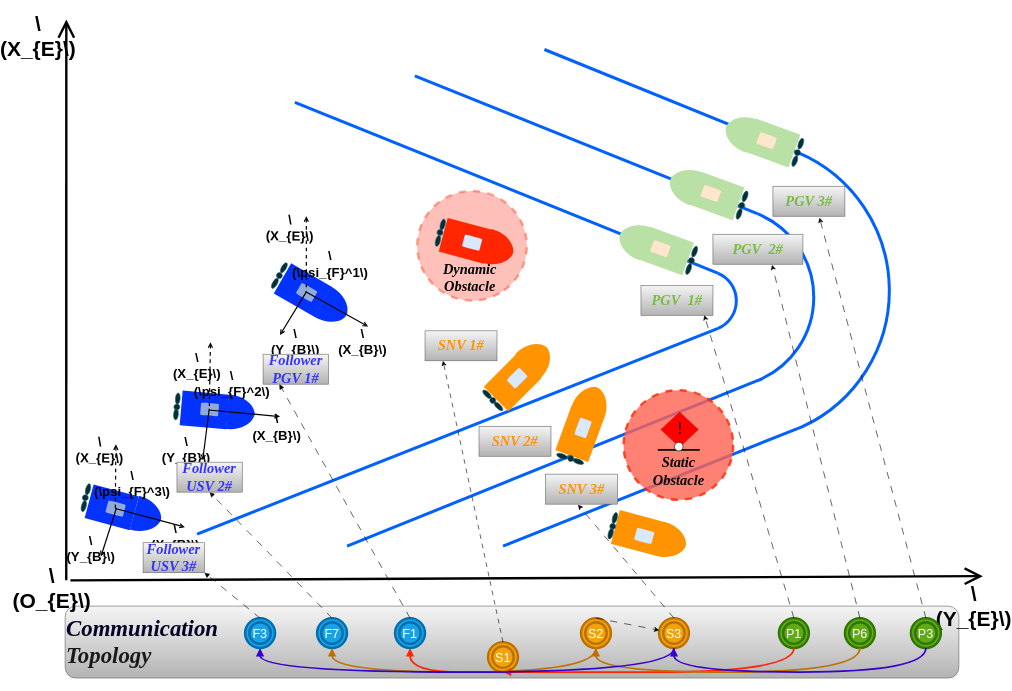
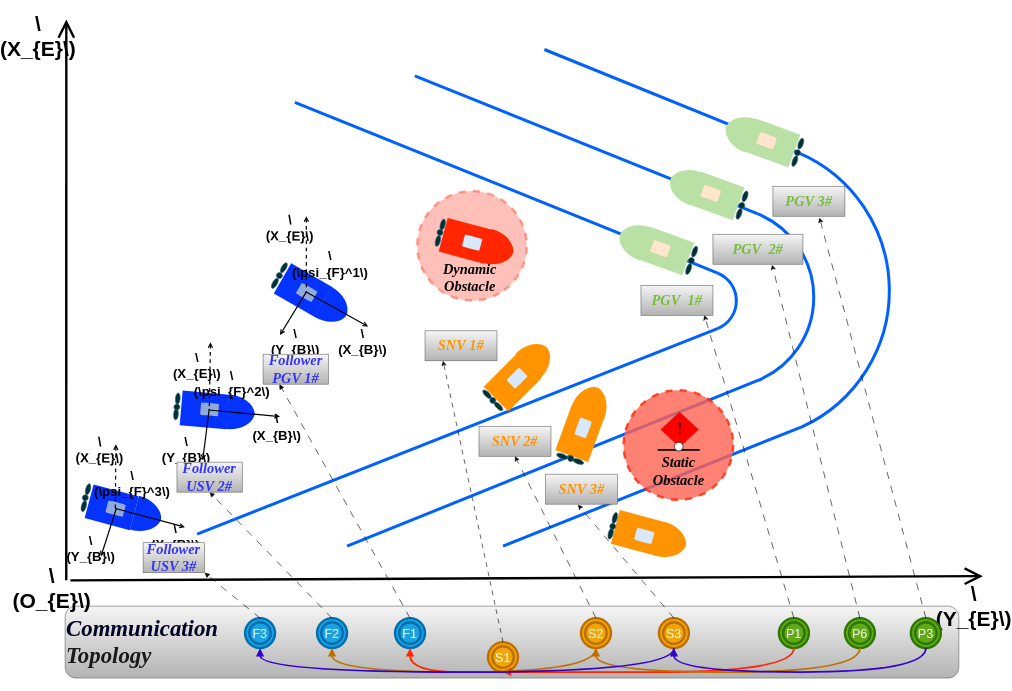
(641, 627) -> (547, 521)
(332, 633) -> (332, 633)
